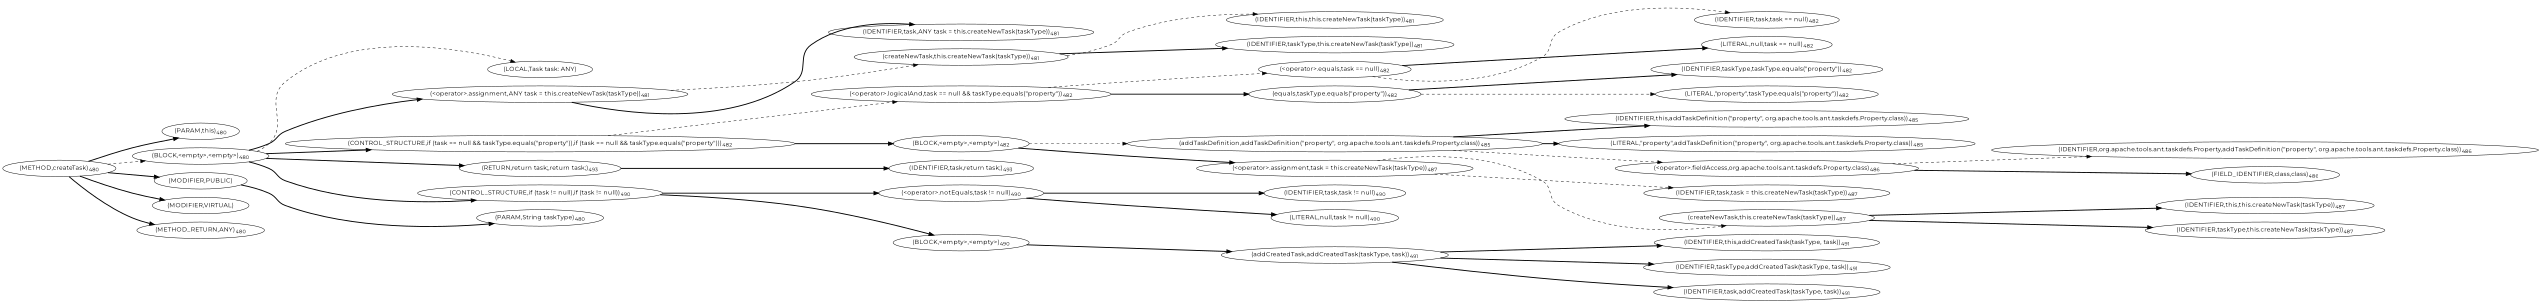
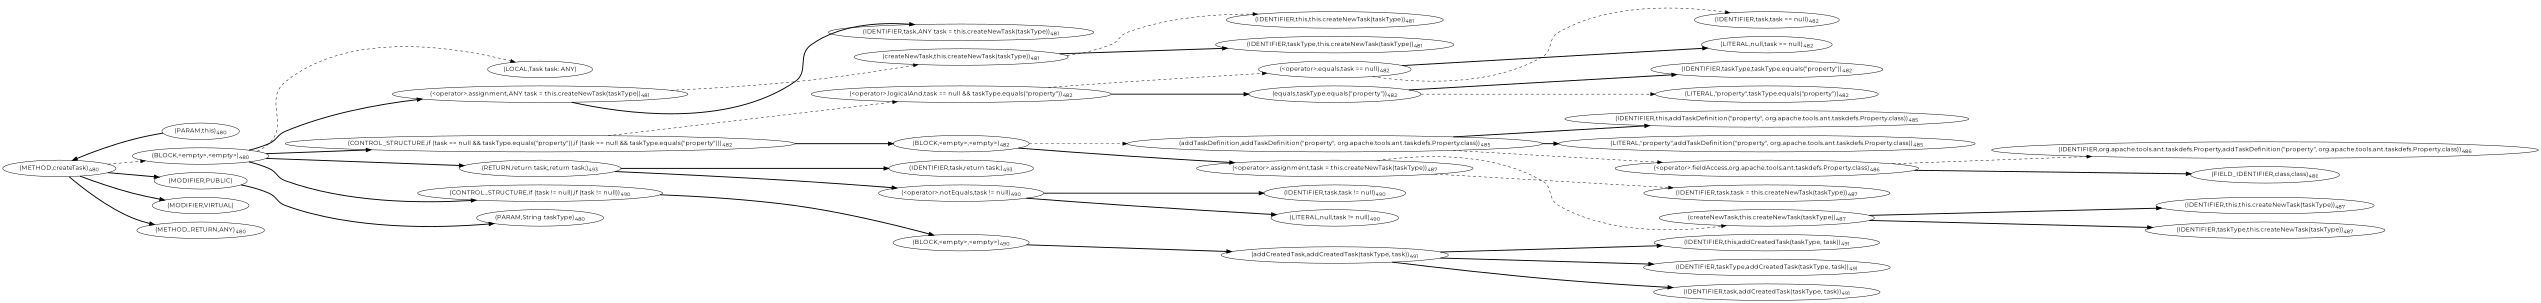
(131, 148) -> (119, 143)
(768, 193) -> (754, 178)
